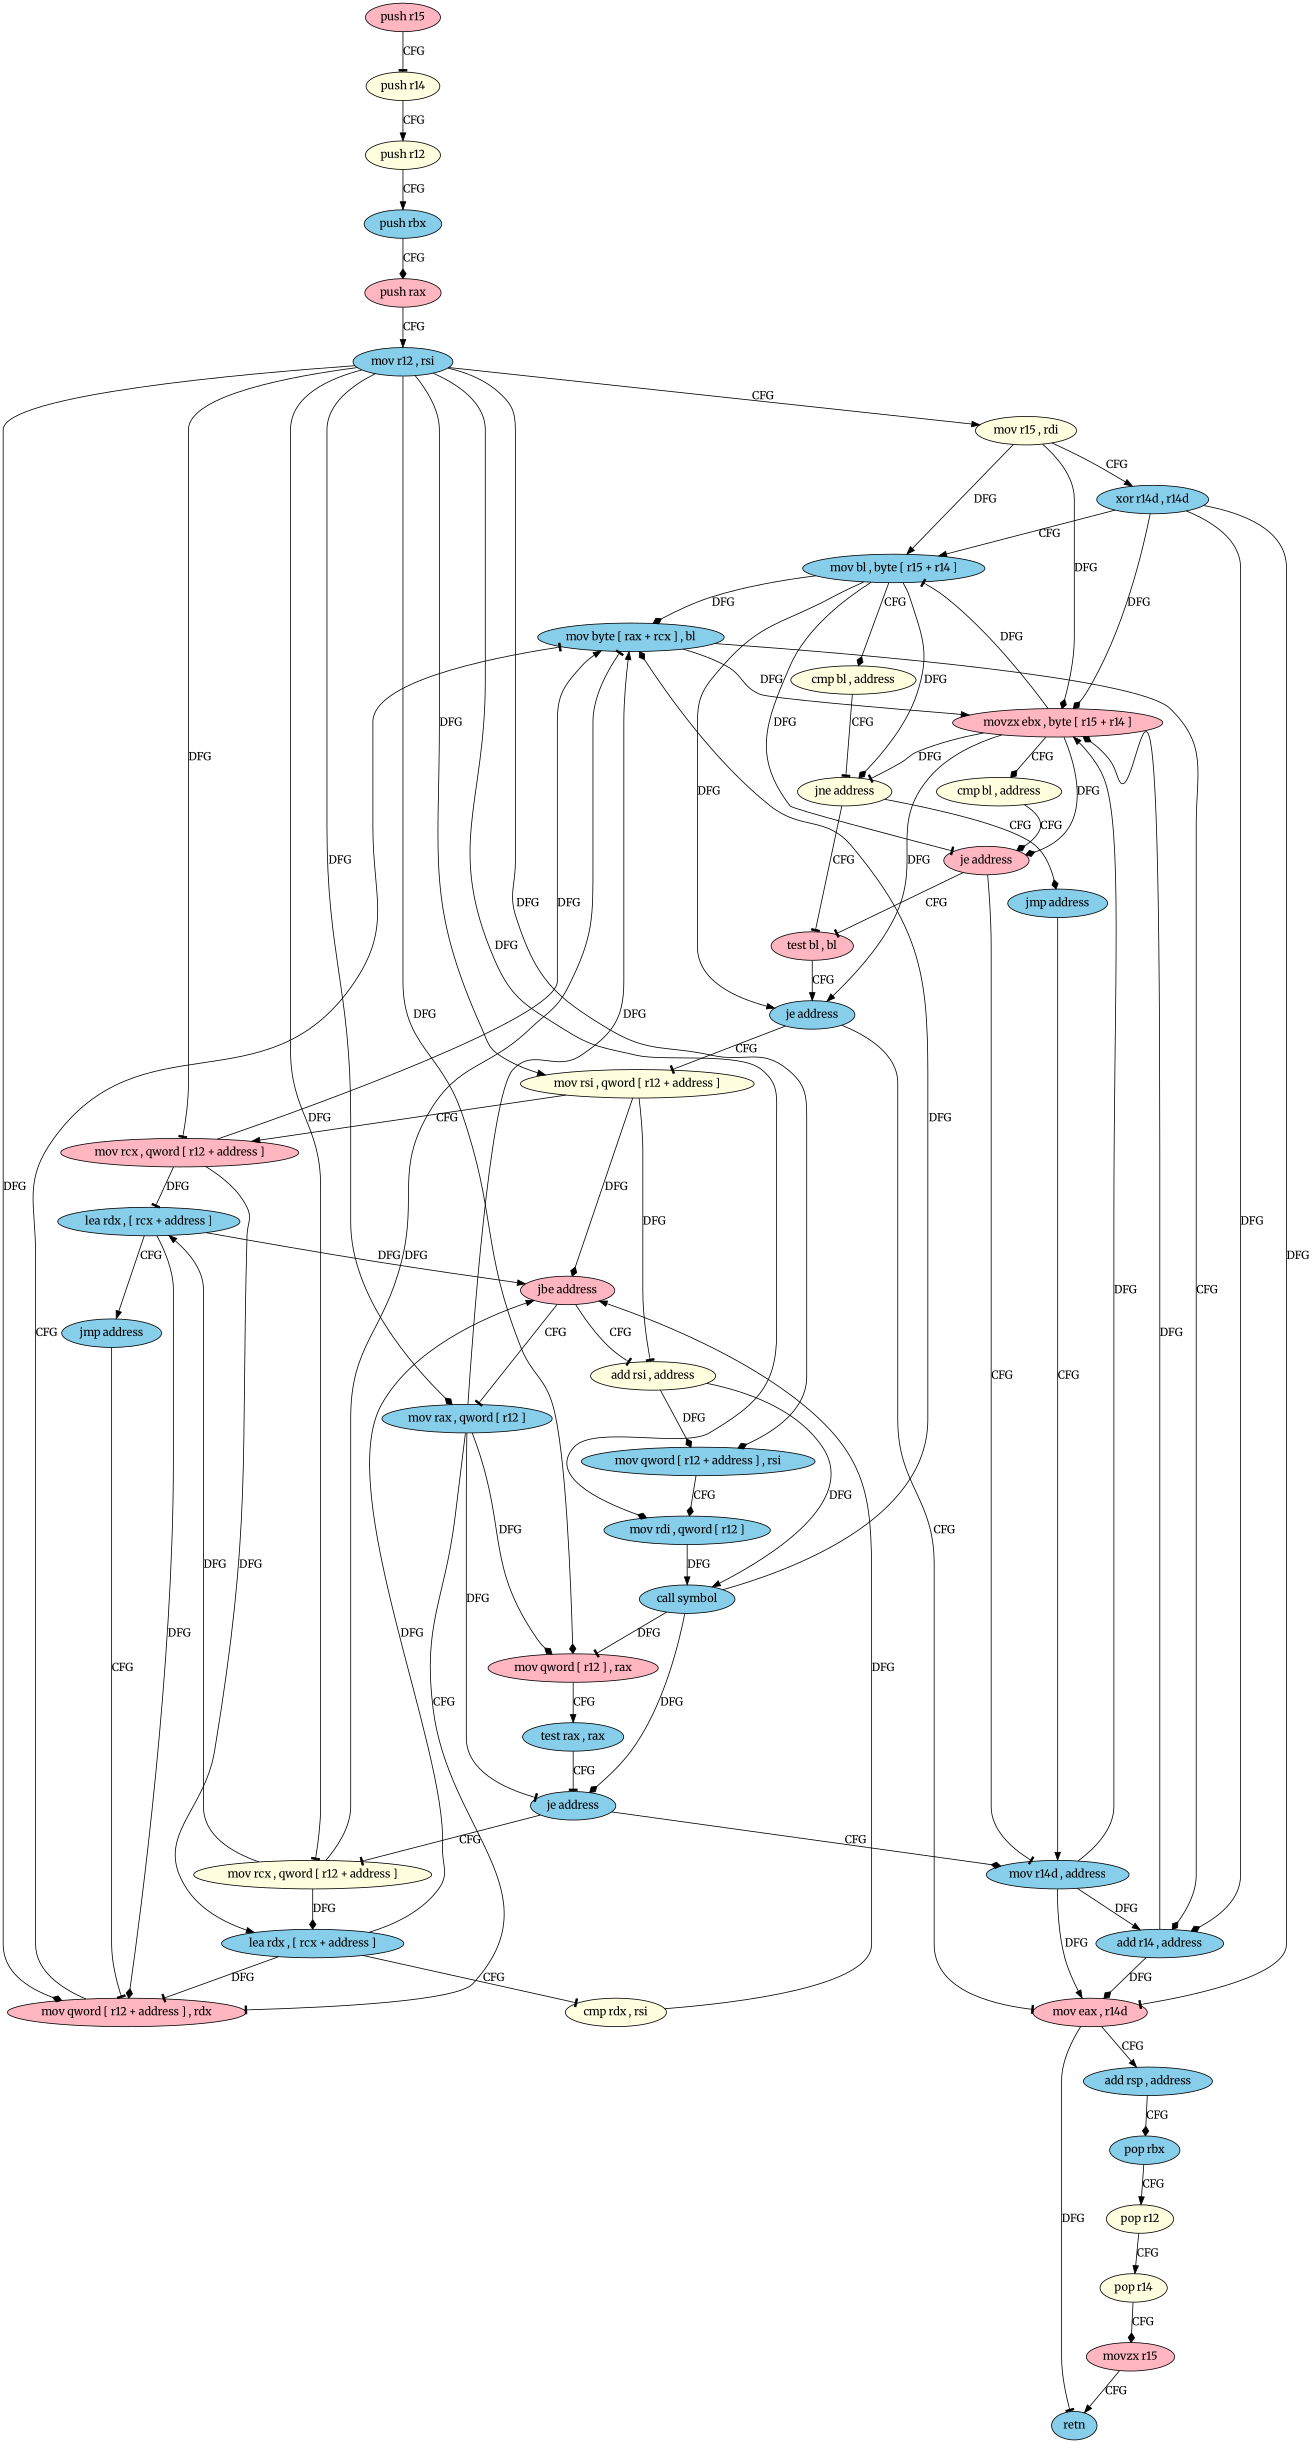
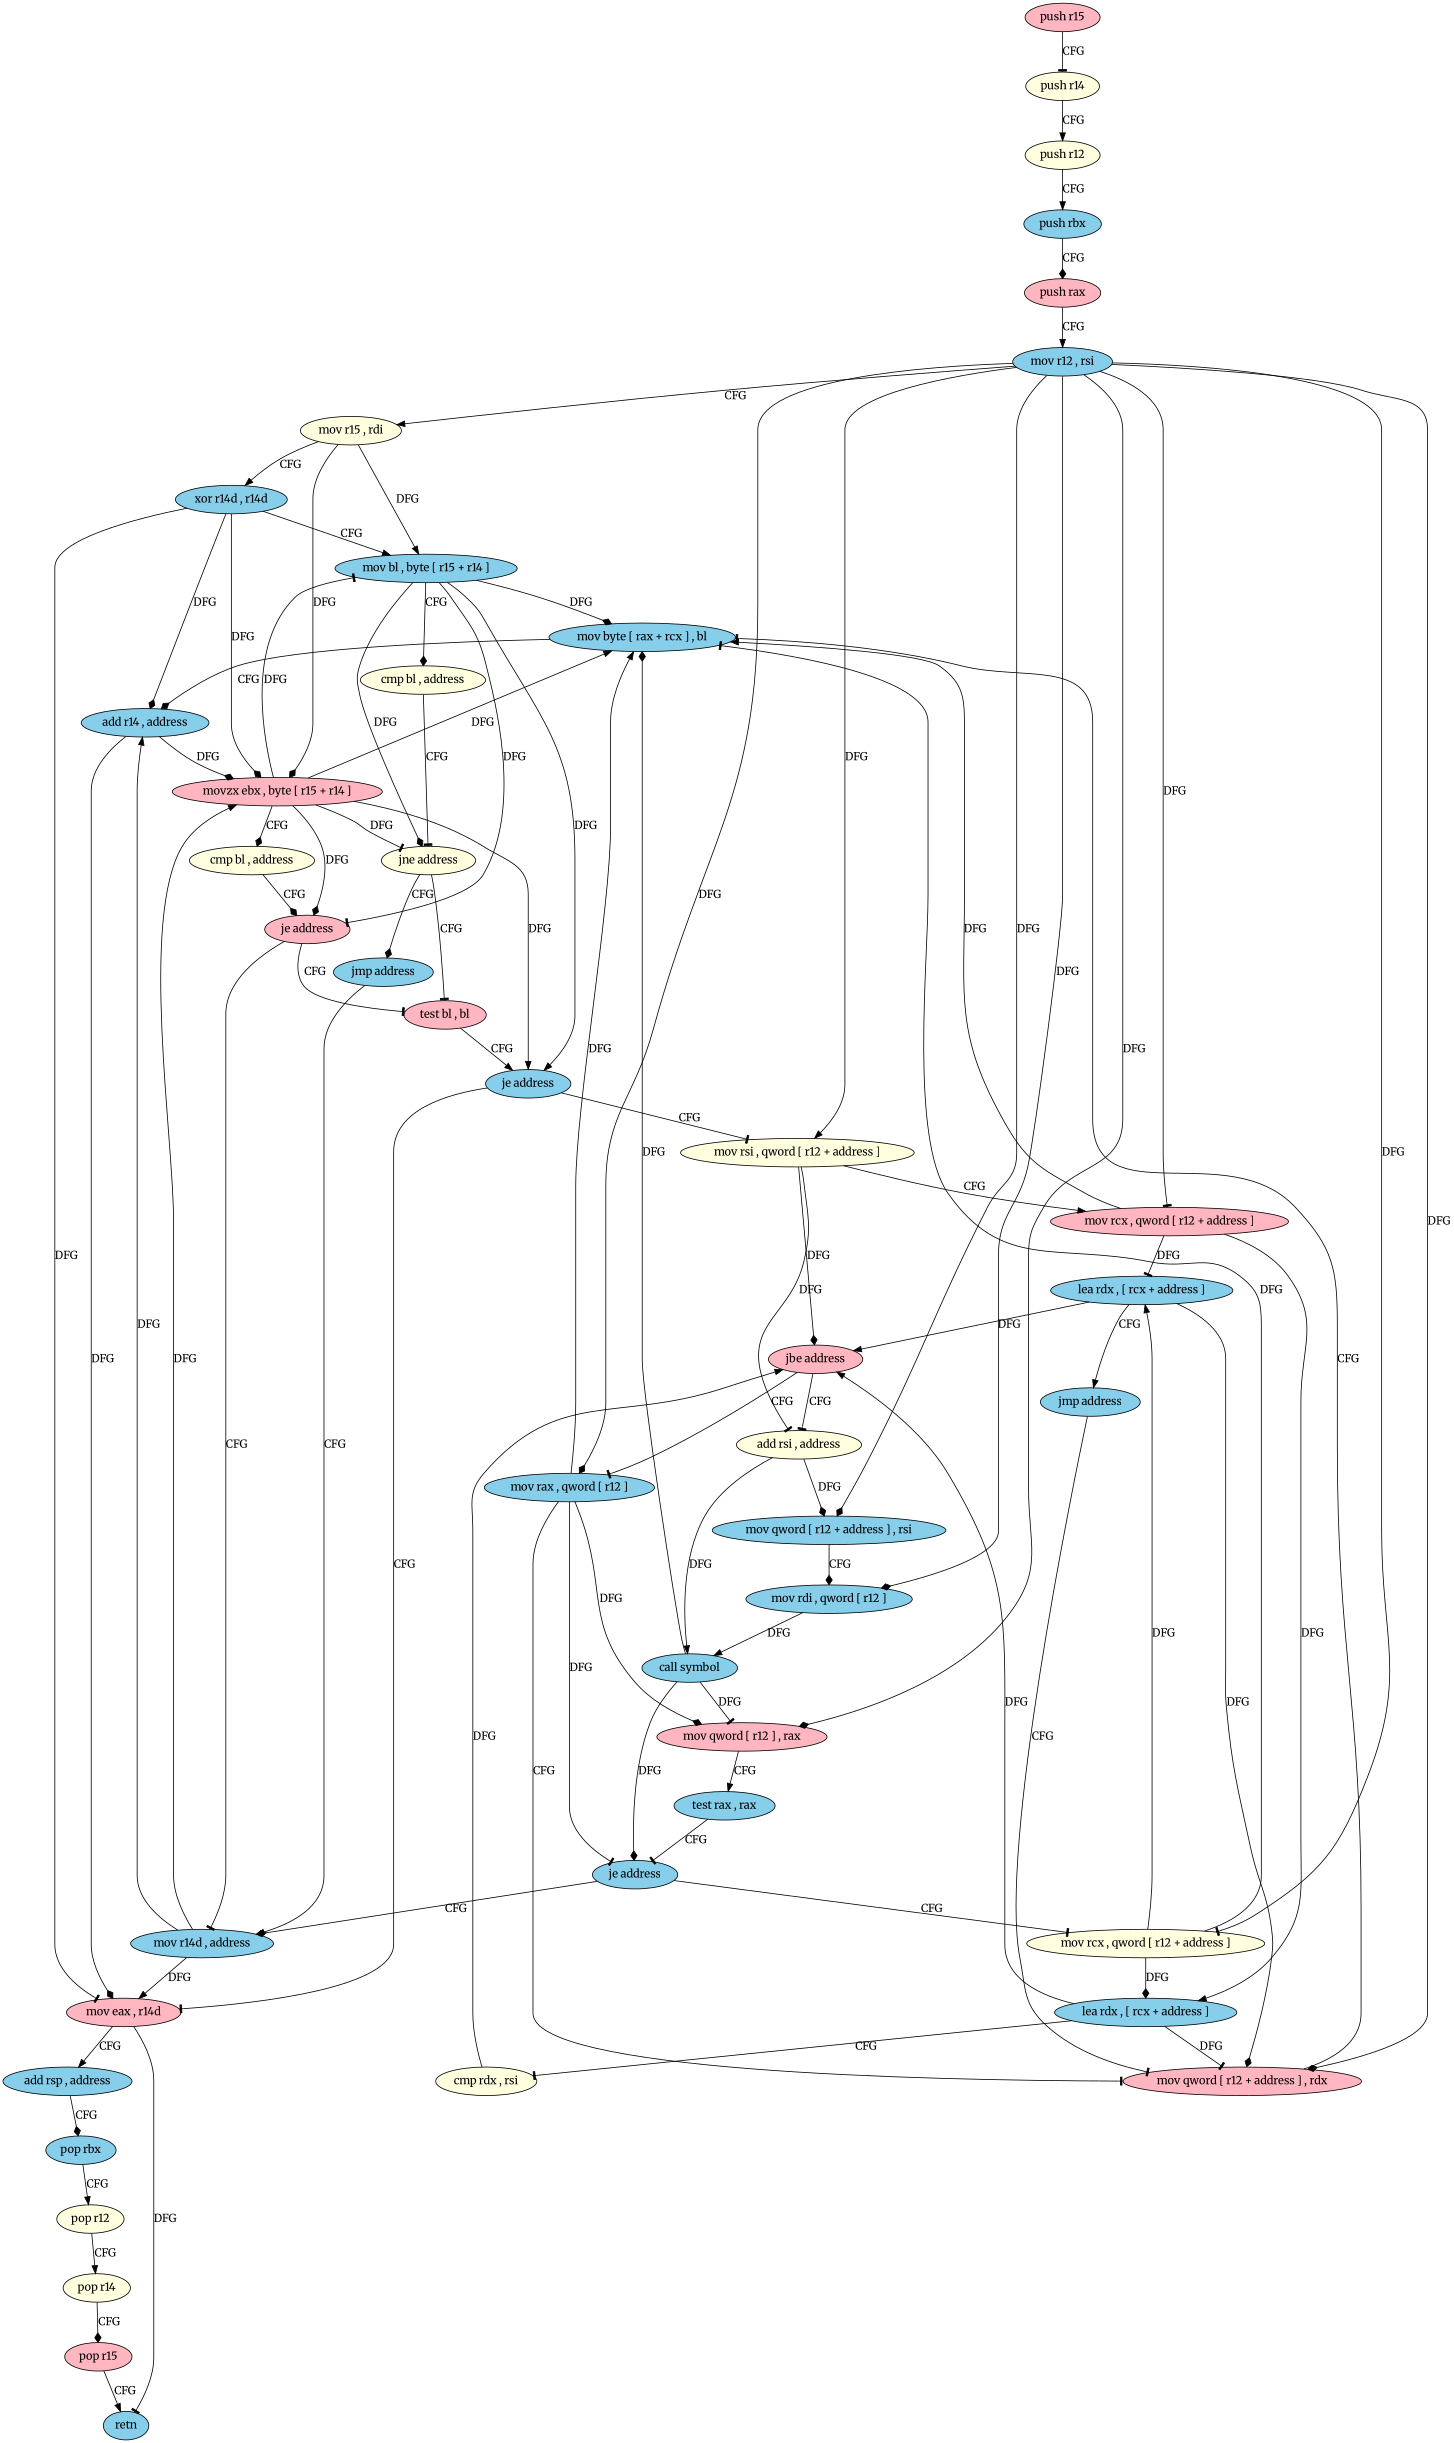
(815, 701) -> (456, 716)
(1130, 2357) -> (98, 2357)
